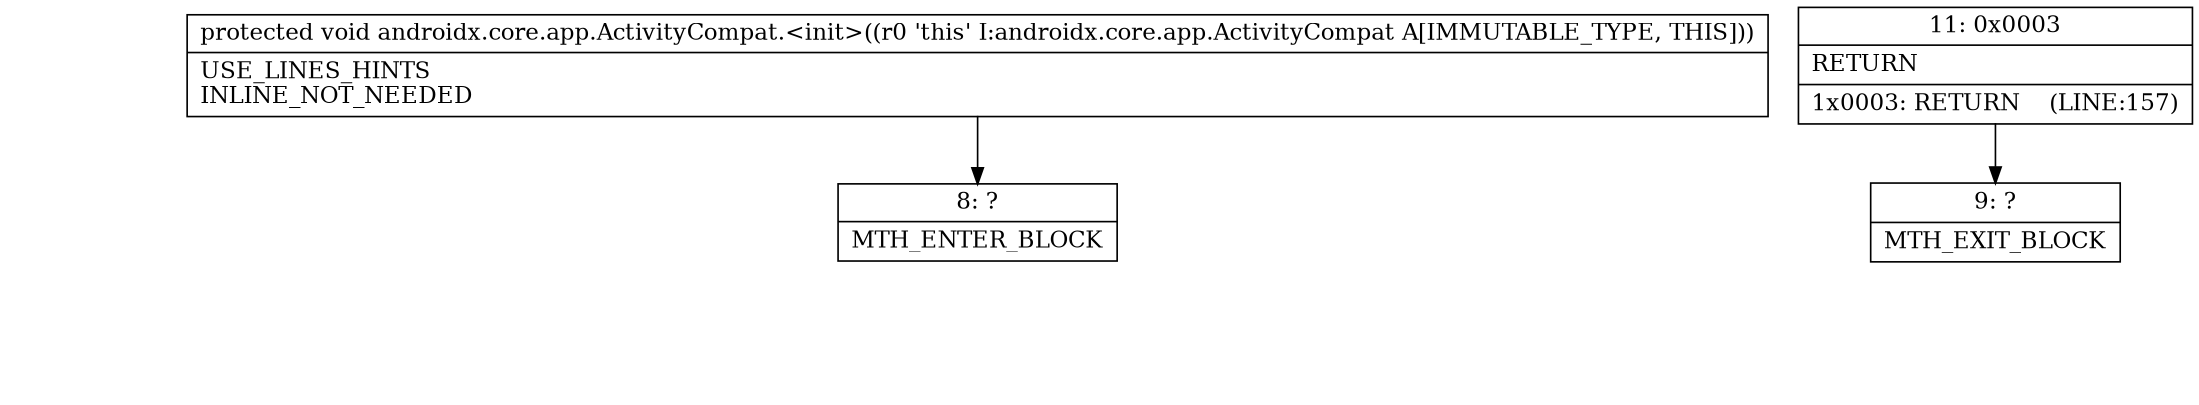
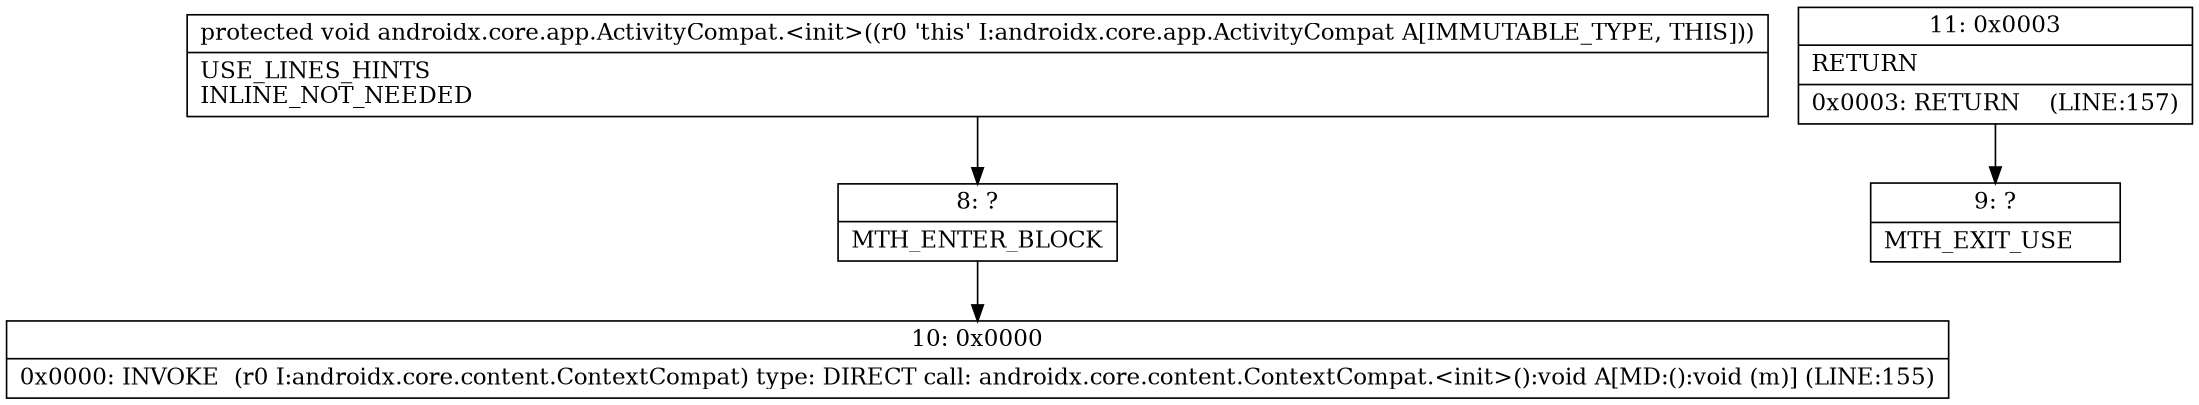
(1995, 103) -> (1995, 103)
(1995, 241) -> (1979, 241)
none -> (978, 360)
